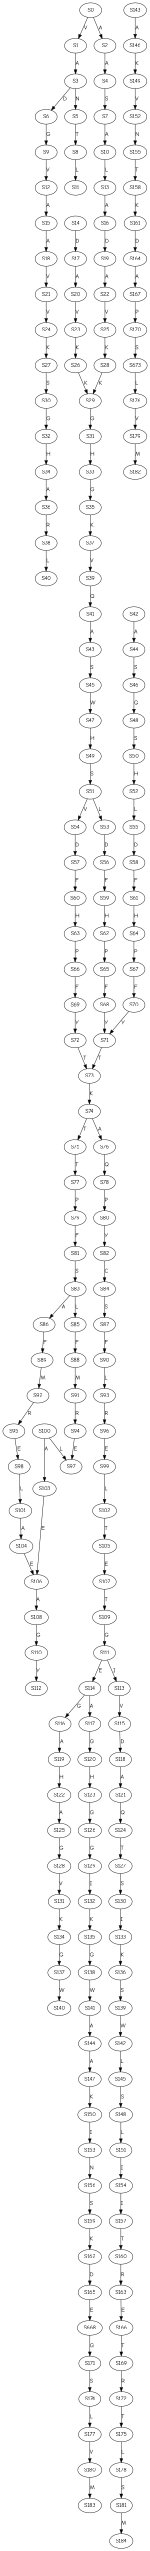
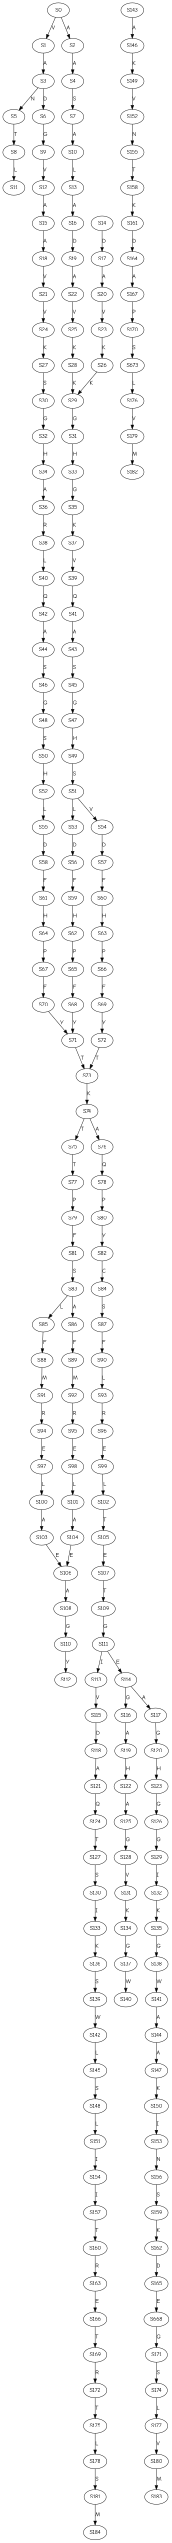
none -> (43, 594)
(93, 703) -> (75, 703)
(57, 1447) -> (42, 1482)
